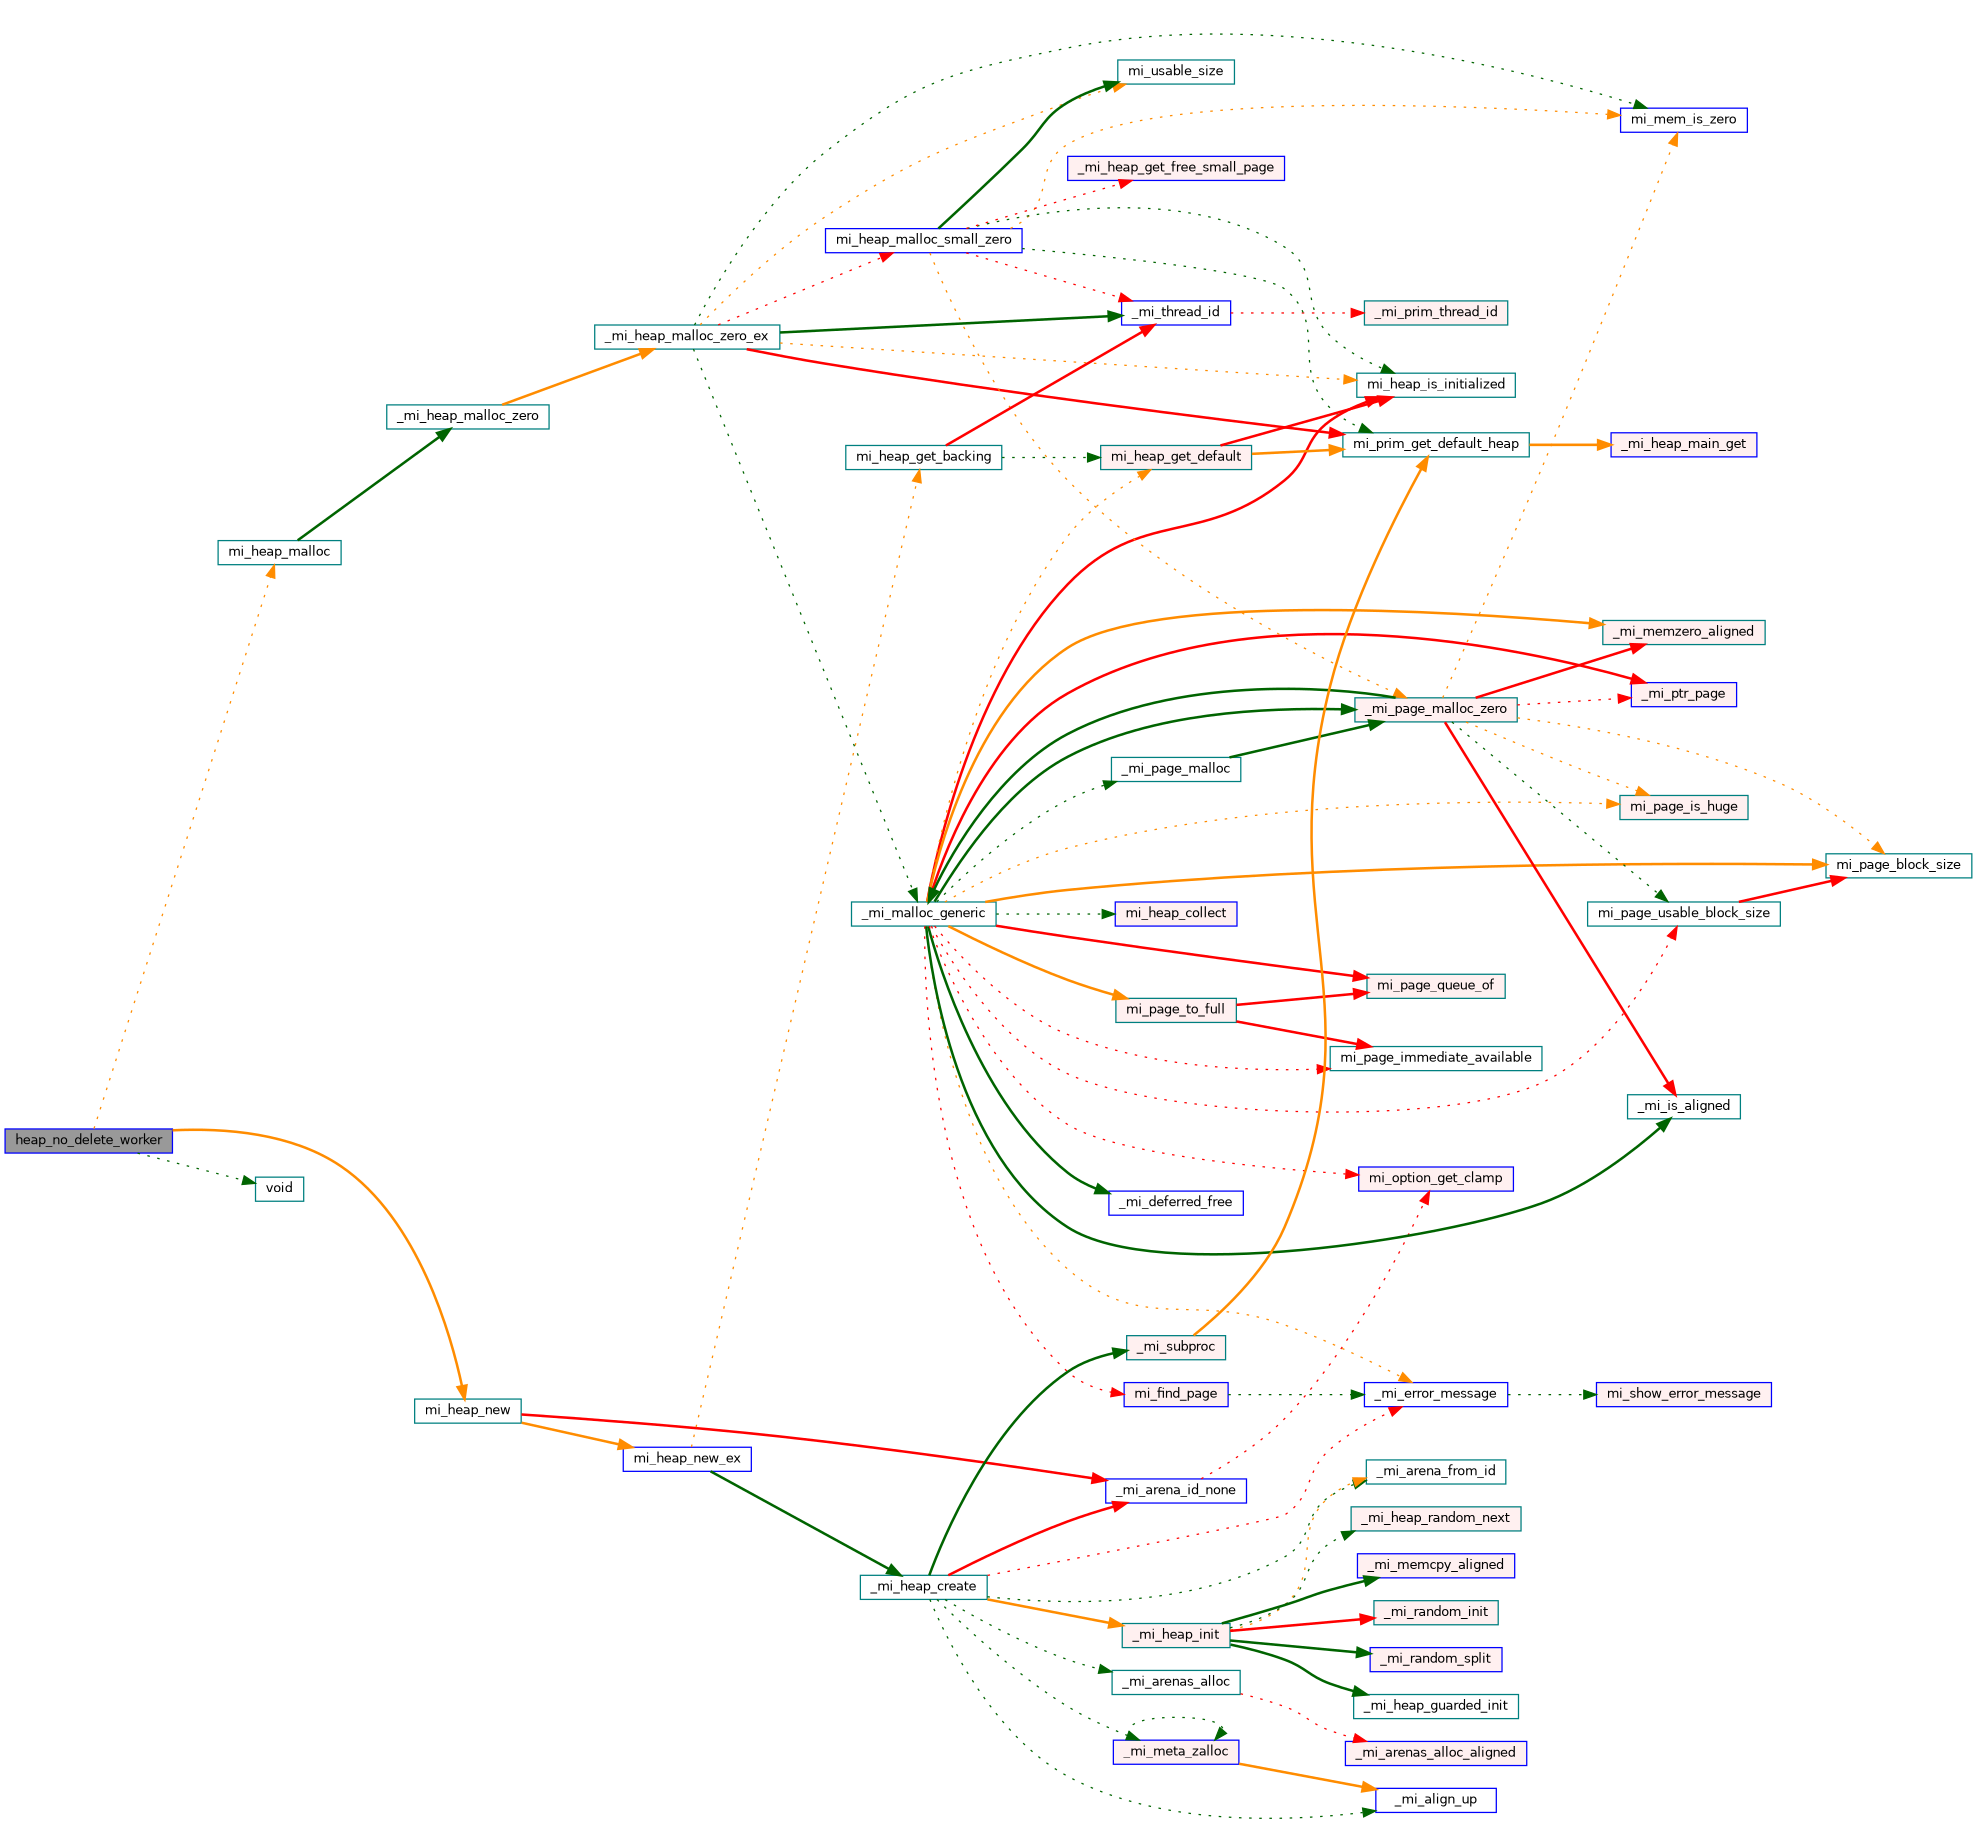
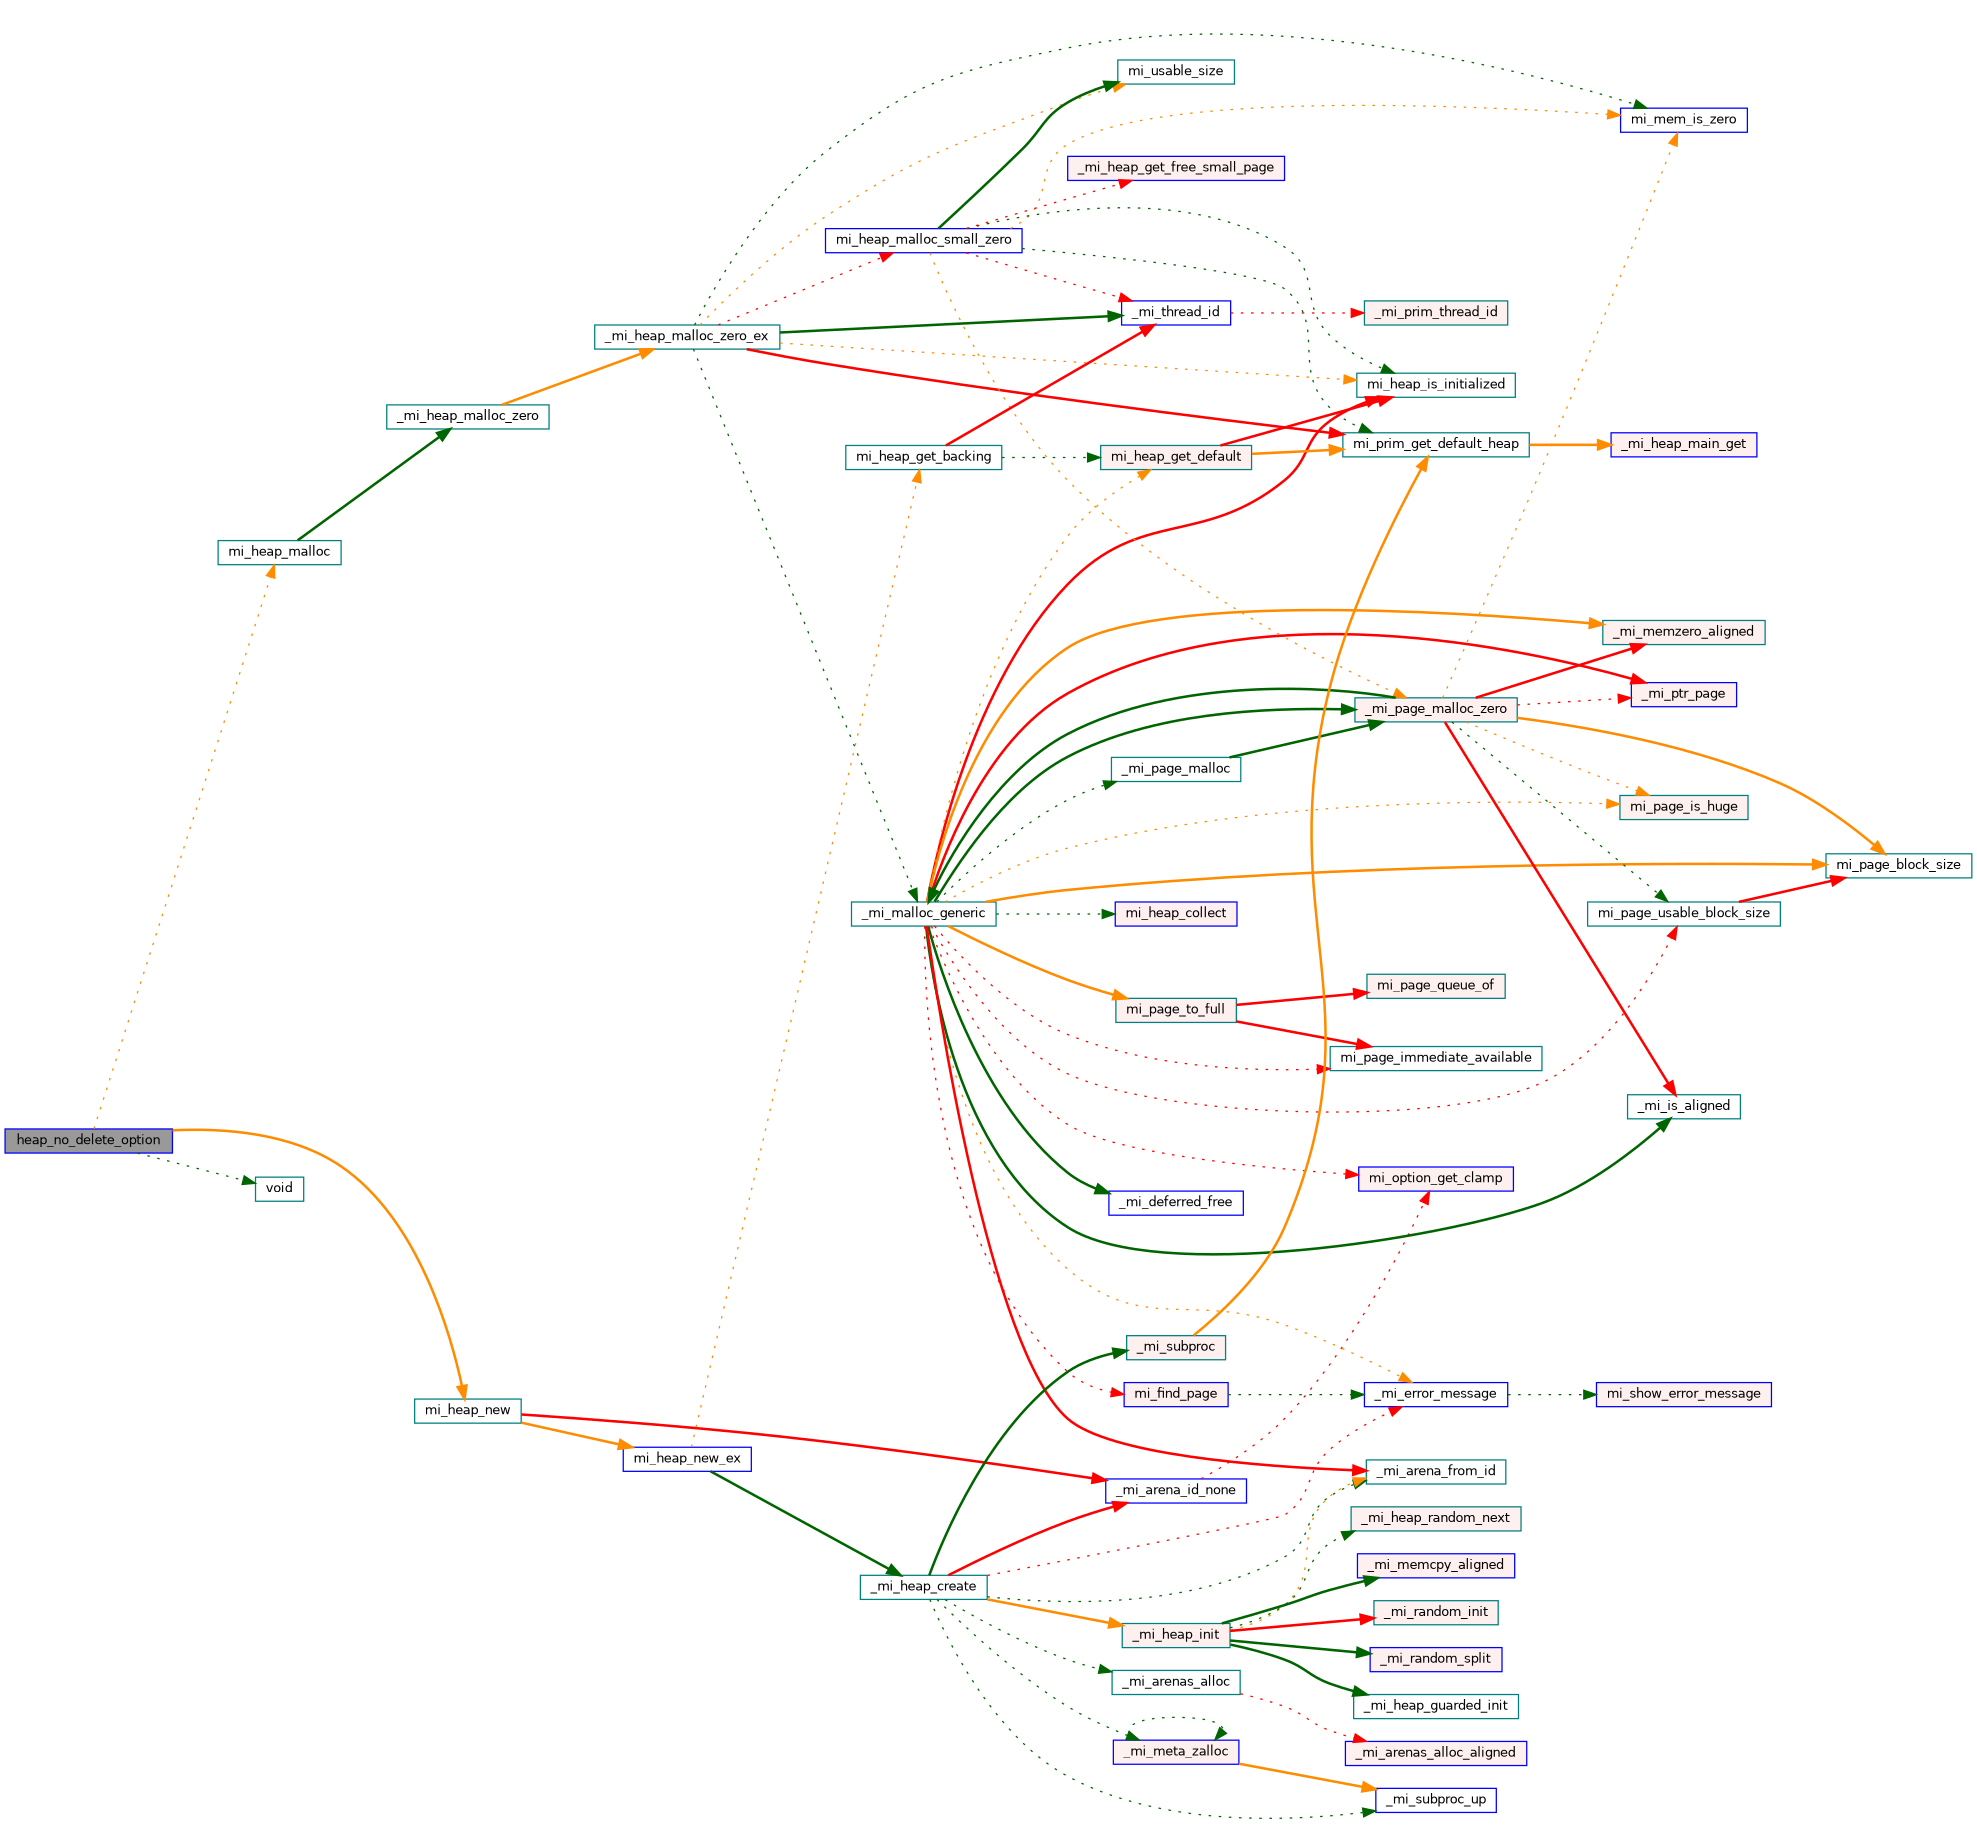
(1706, 757) -> (1706, 757)
(1175, 952) -> (1013, 1321)
(89, 1141) -> (89, 1141)
(1436, 1800) -> (1436, 1800)
